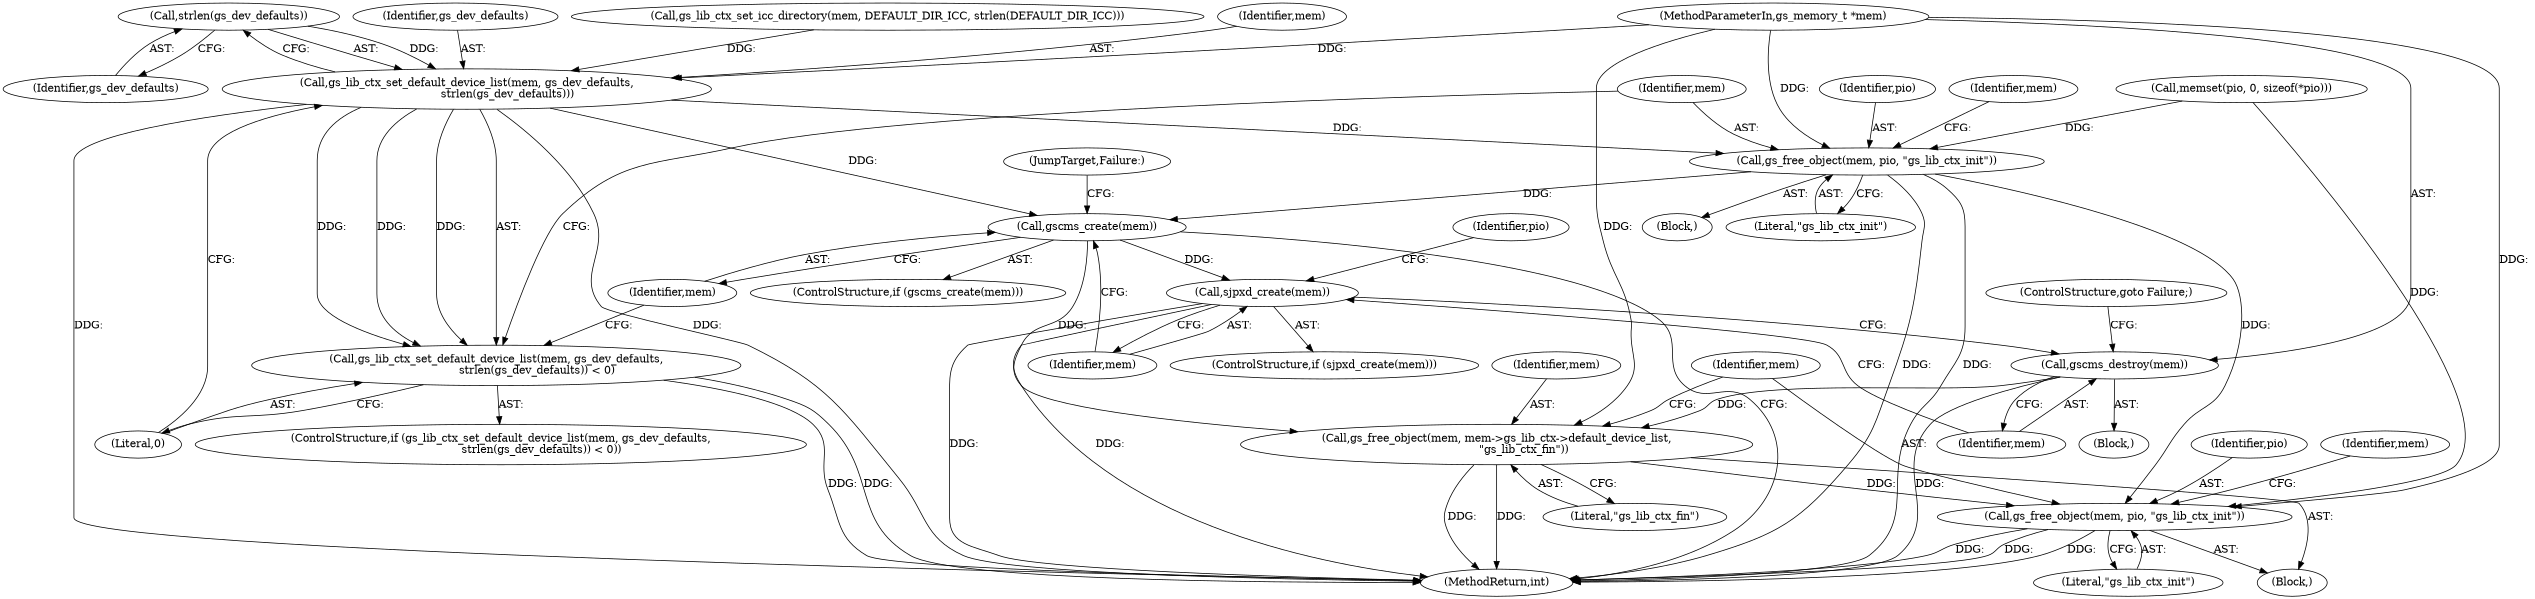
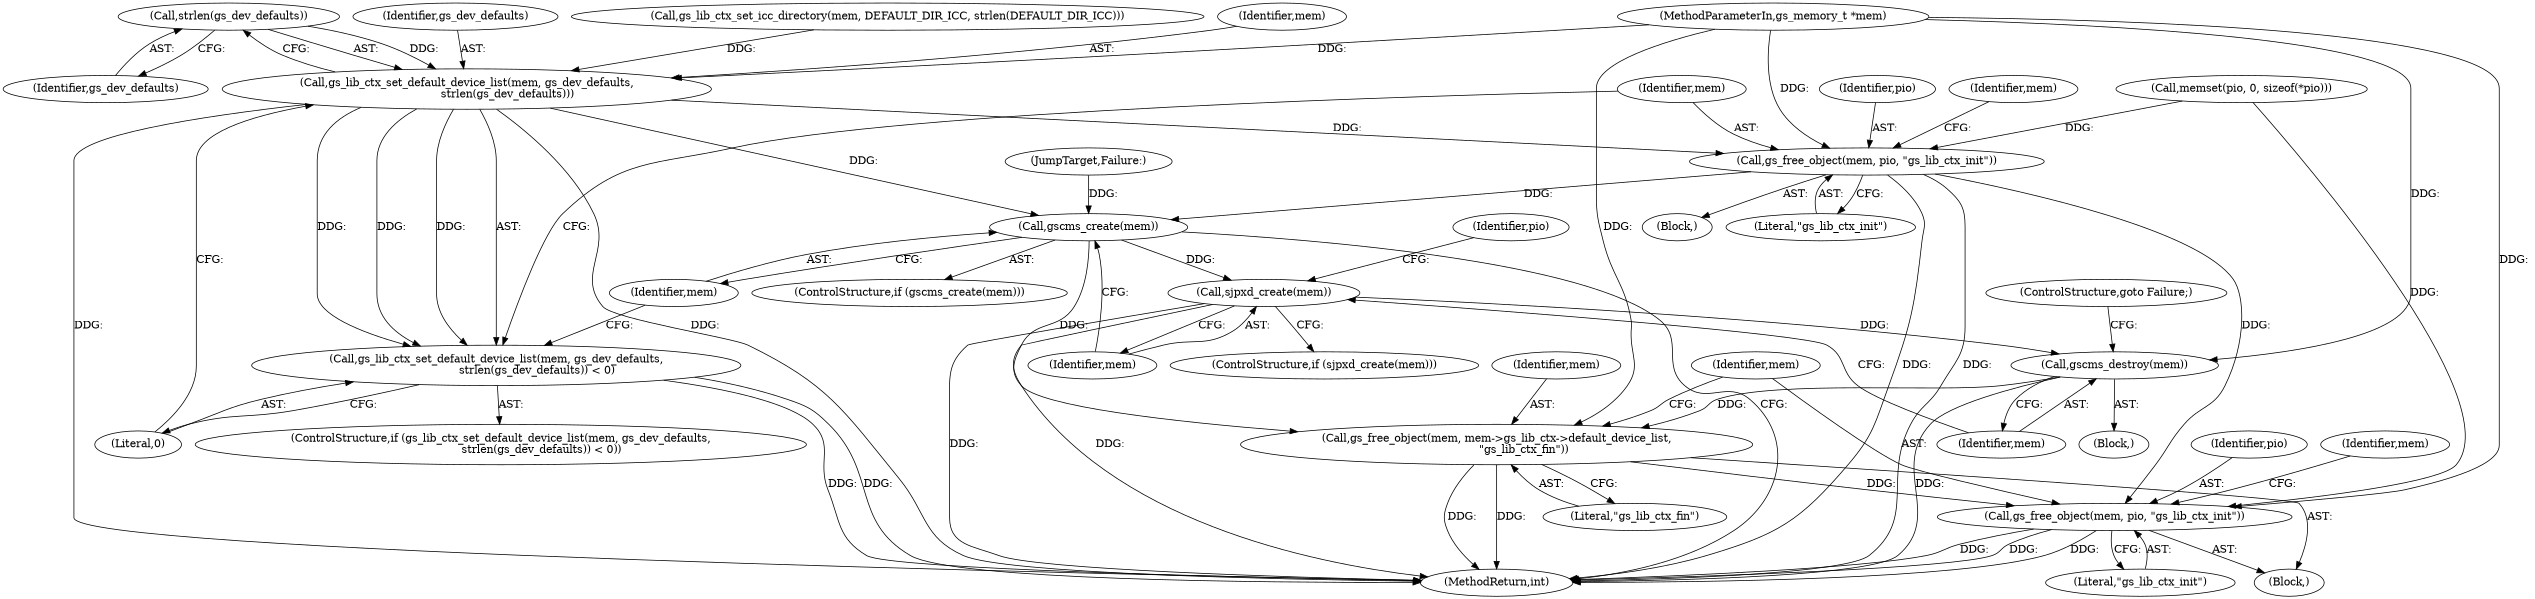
(1103, 194) -> (1105, 194)
(2425, 194) -> (2427, 194)
(1309, 326) -> (1312, 326)
(1875, 326) -> (1876, 326)
